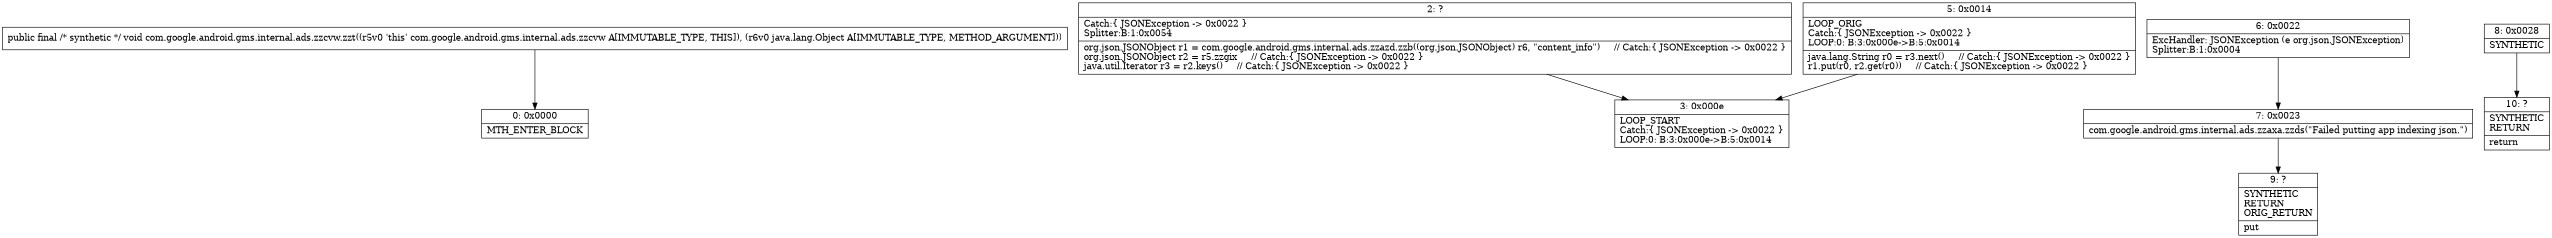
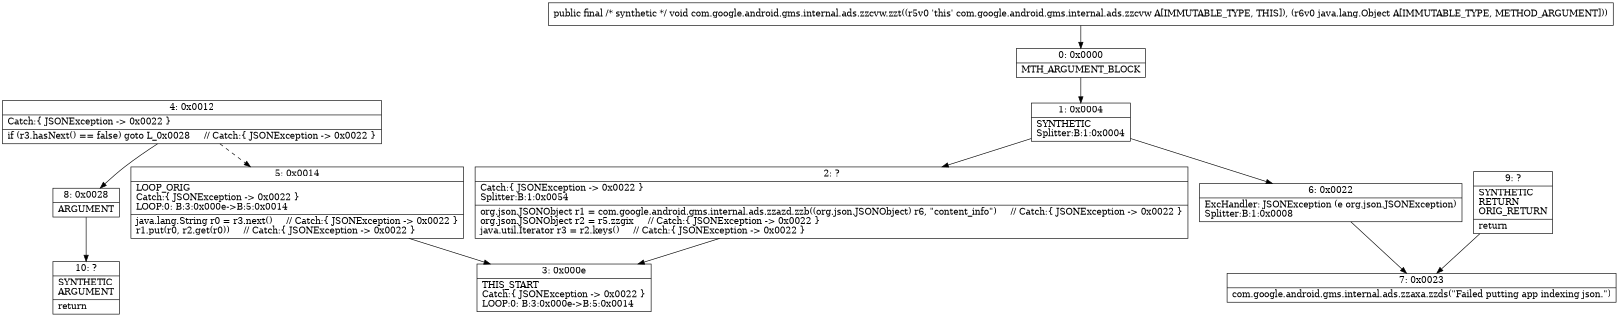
(2517, 45) -> (86, 210)
(2196, 50) -> (1249, 214)
(1650, 121) -> (511, 285)
none -> (192, 122)
none -> (1081, 122)
(2510, 128) -> (86, 292)
(535, 131) -> (1081, 70)
(2278, 153) -> (1461, 251)
(2252, 228) -> (1493, 226)
